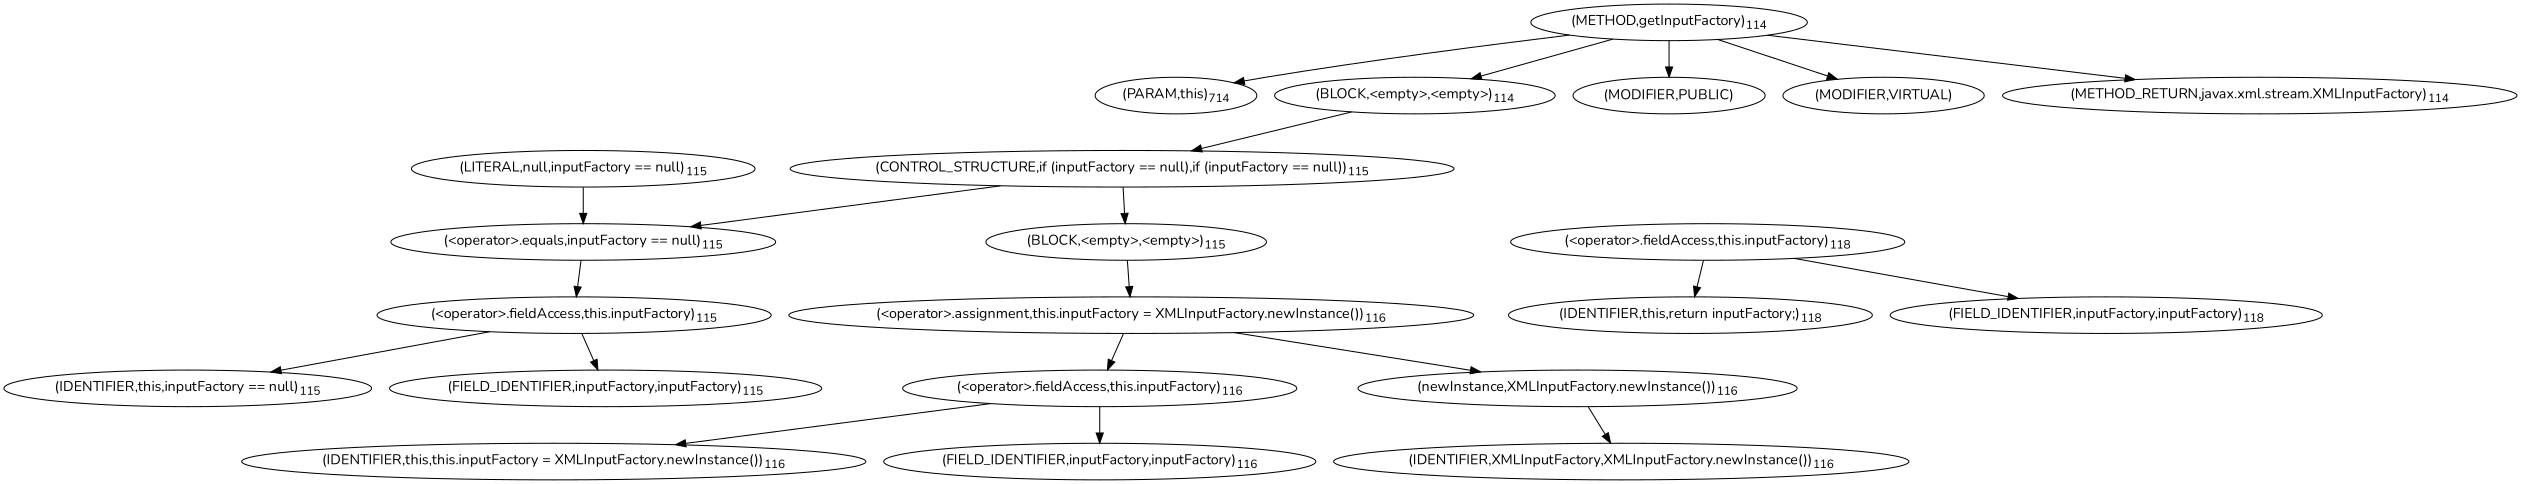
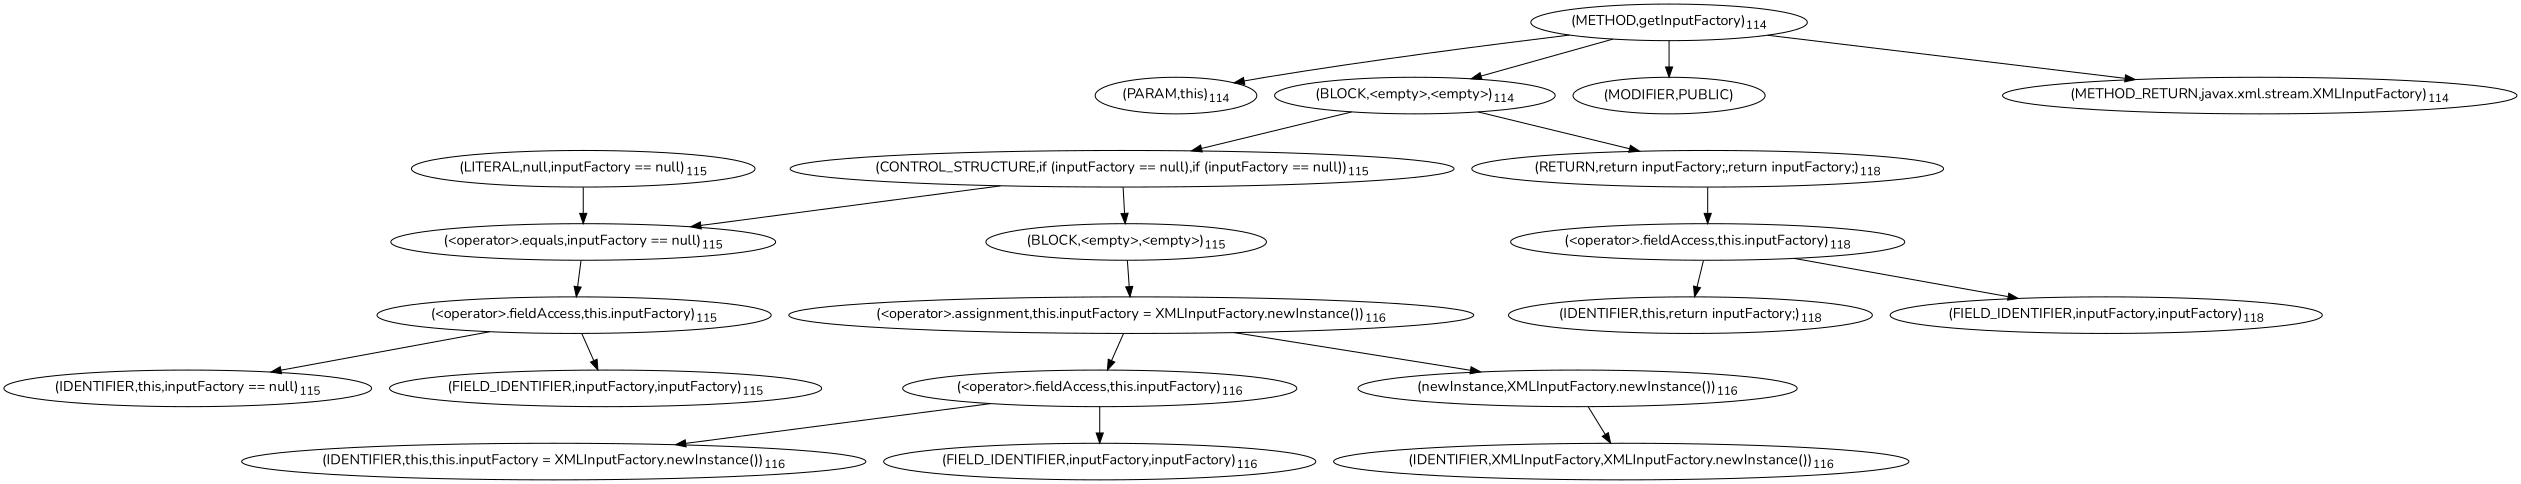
(1219, 94) -> (1219, 94)
(1884, 96) -> none
none -> (1708, 169)
